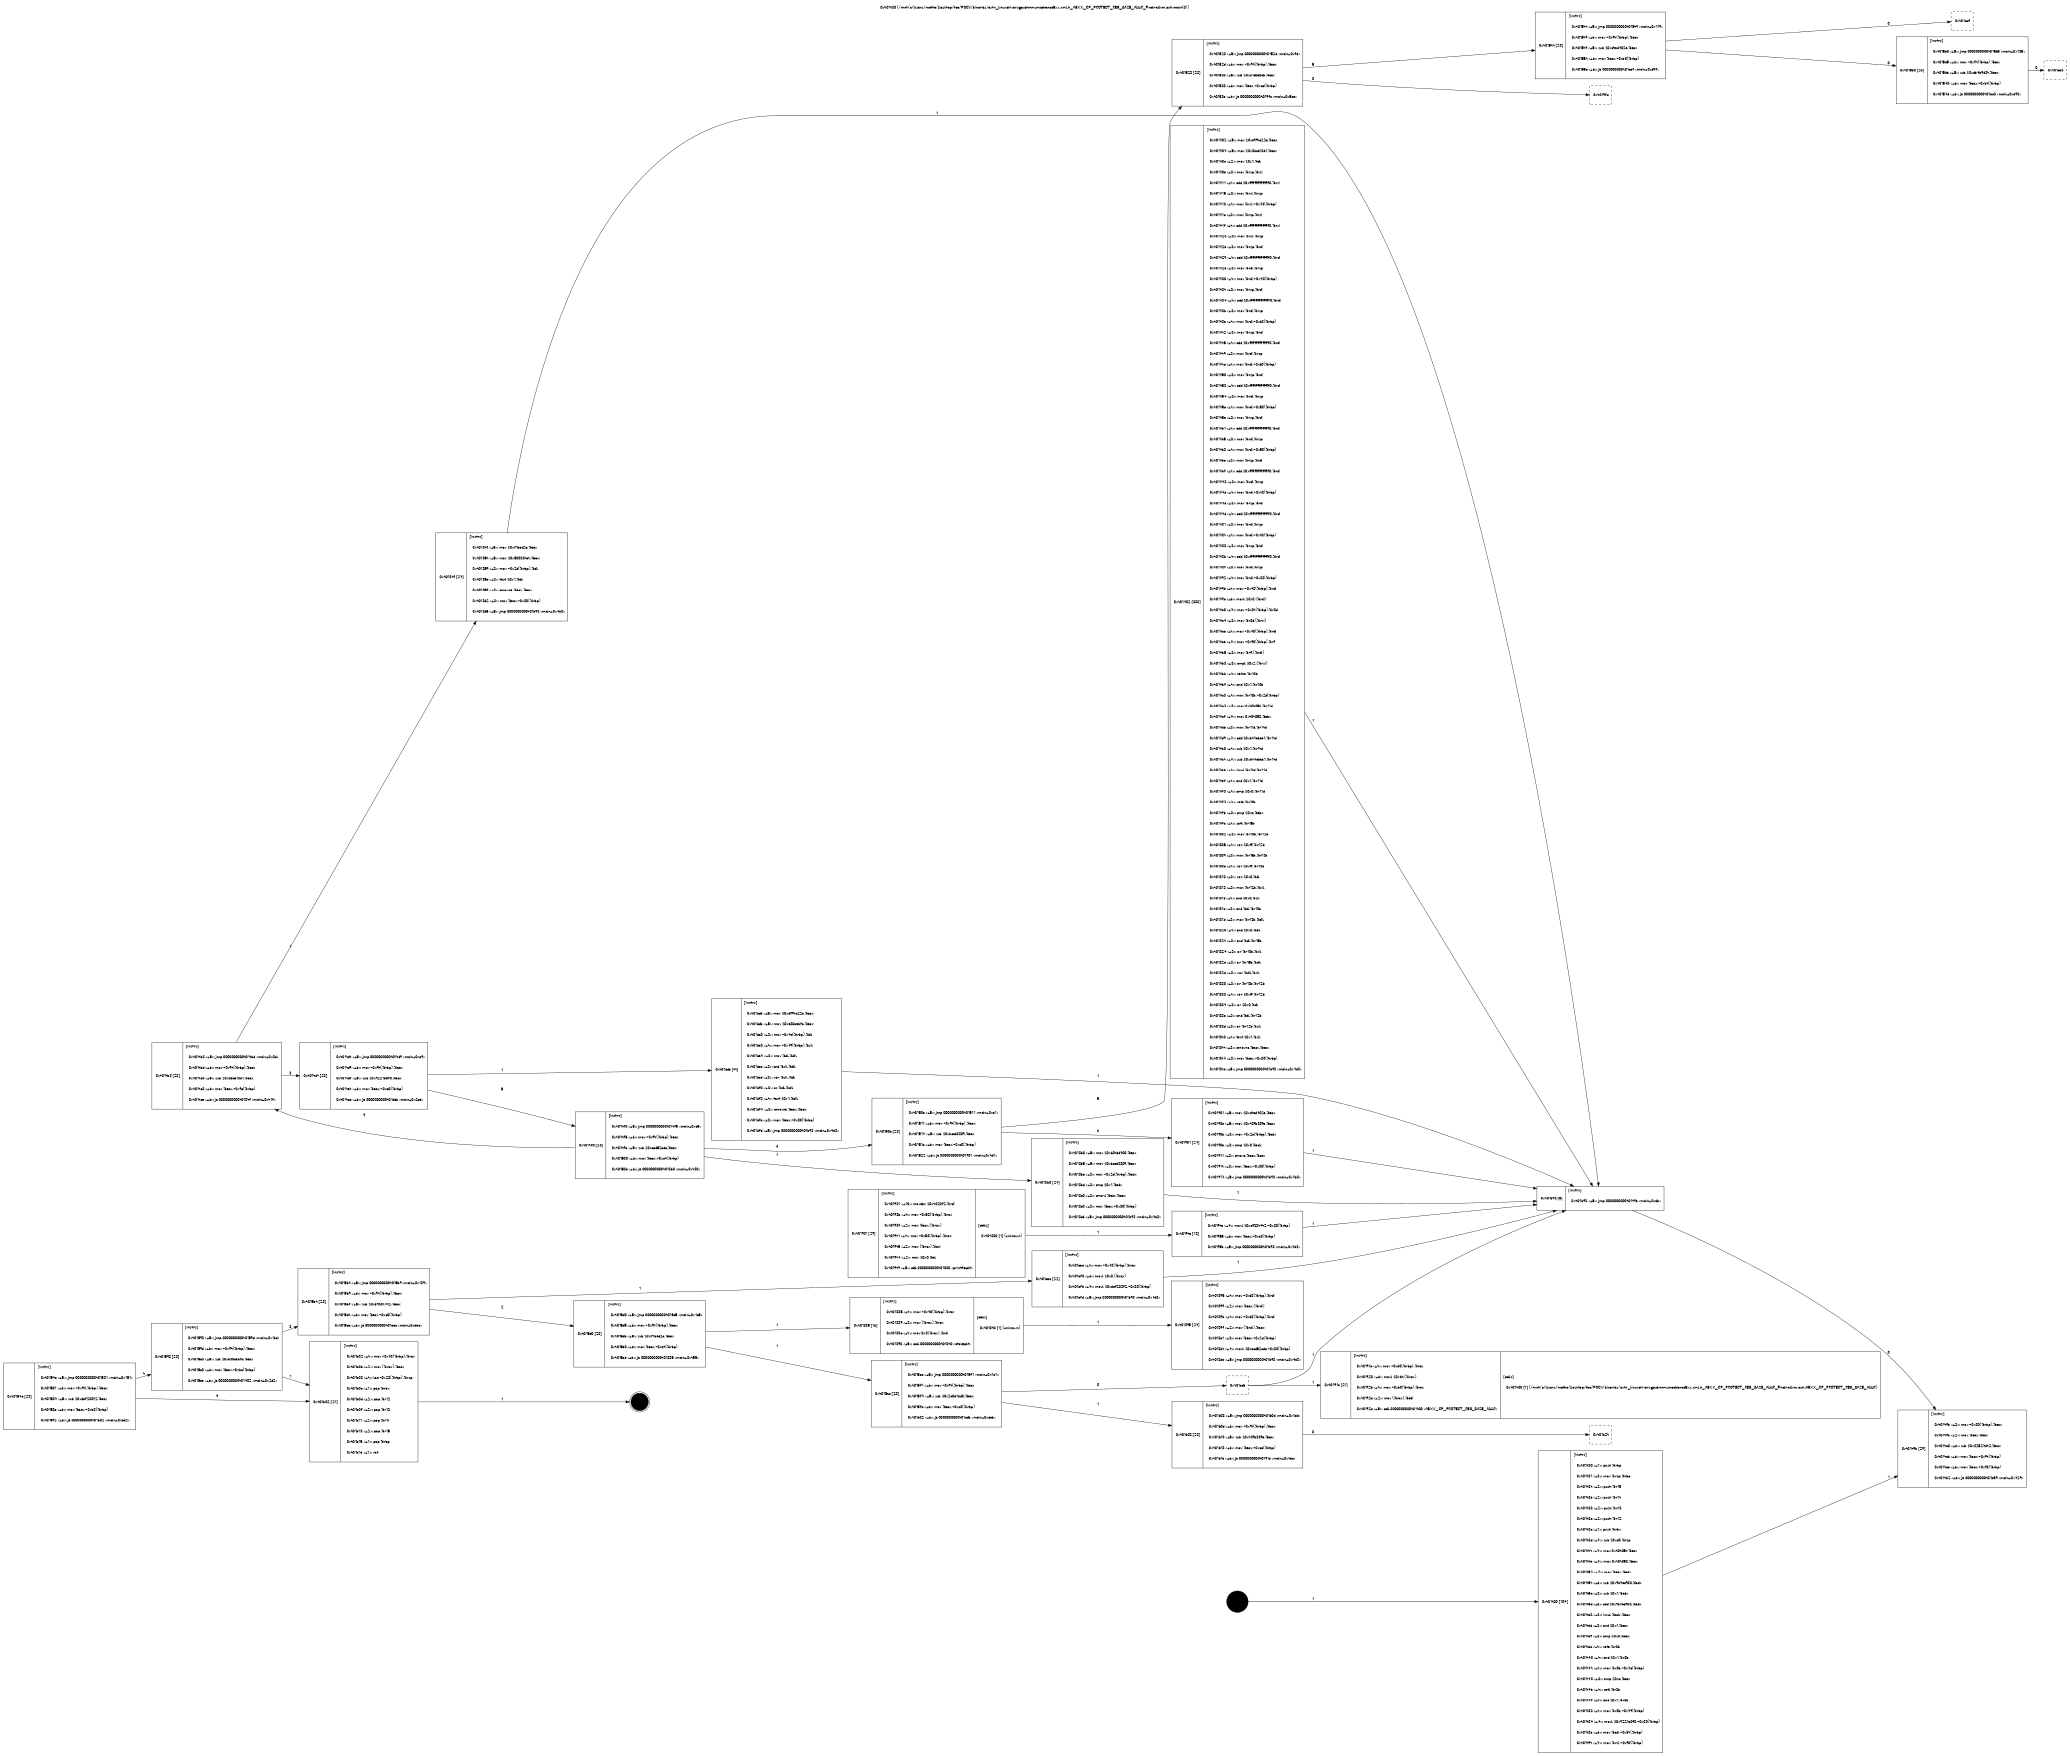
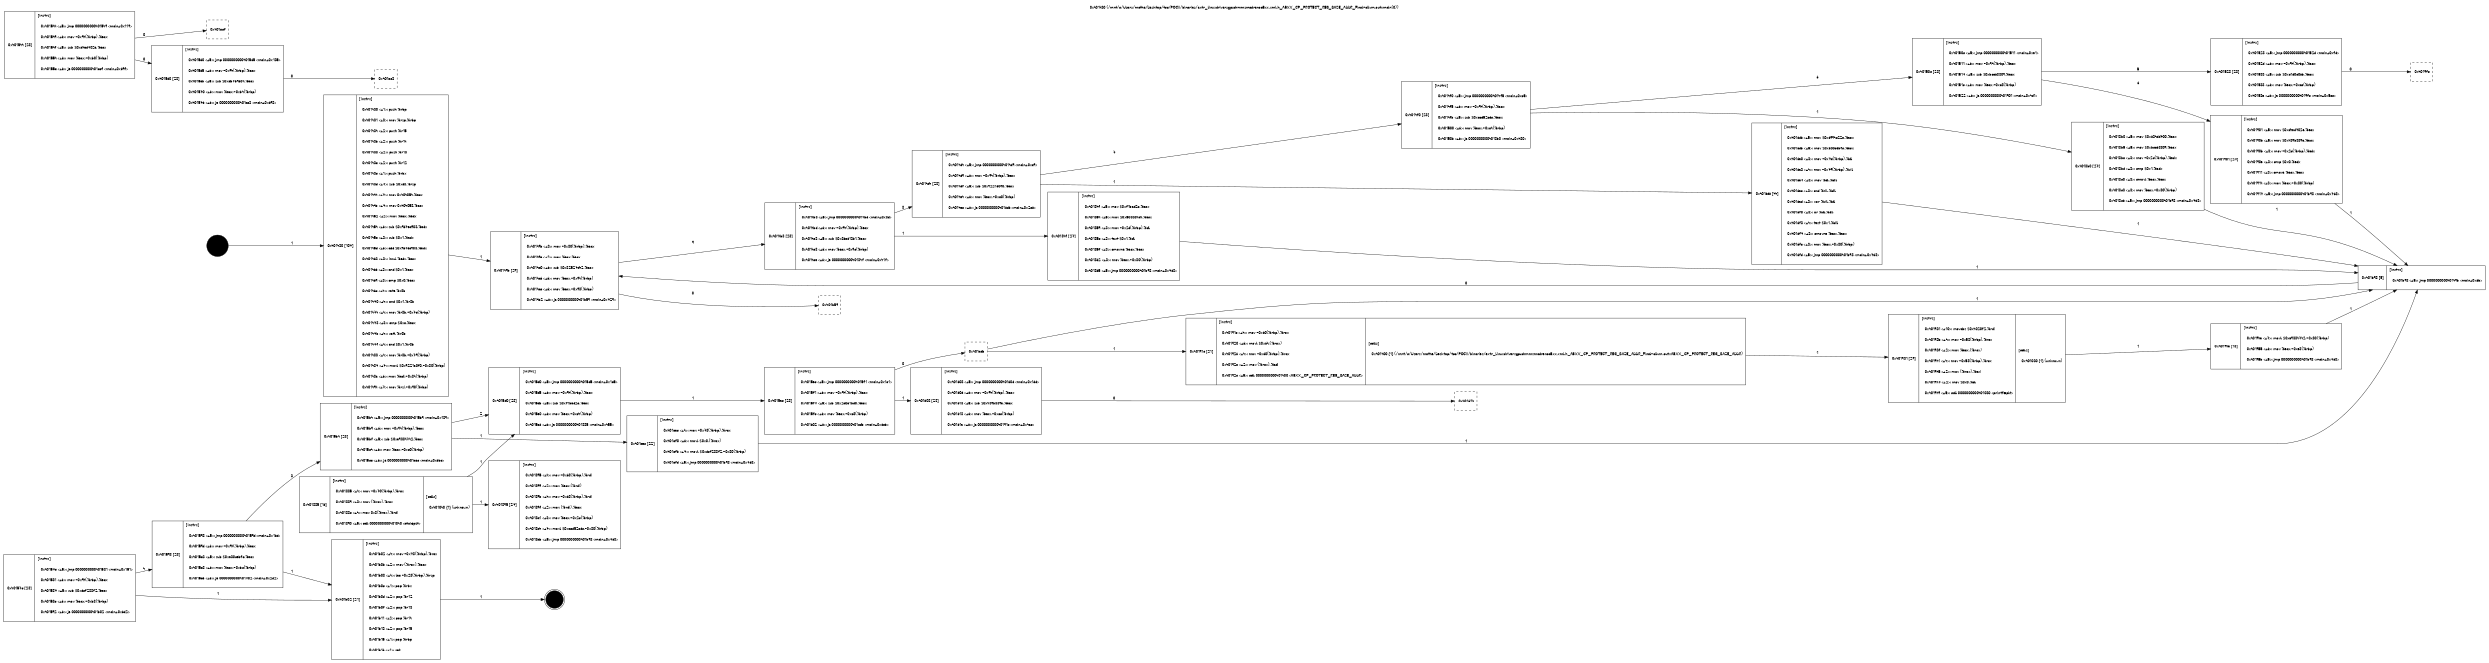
(1417, 59) -> none
none -> (830, 305)
none -> (1815, 356)
(1237, 602) -> none
(502, 1089) -> (1114, 153)
(425, 1141) -> (690, 254)
(776, 1330) -> (489, 457)
(217, 1396) -> (218, 594)
